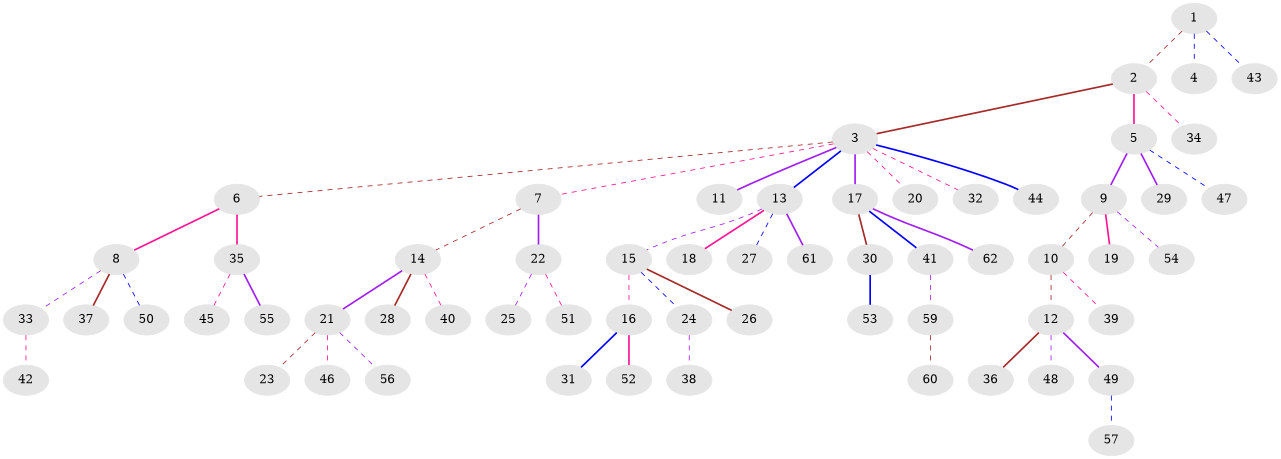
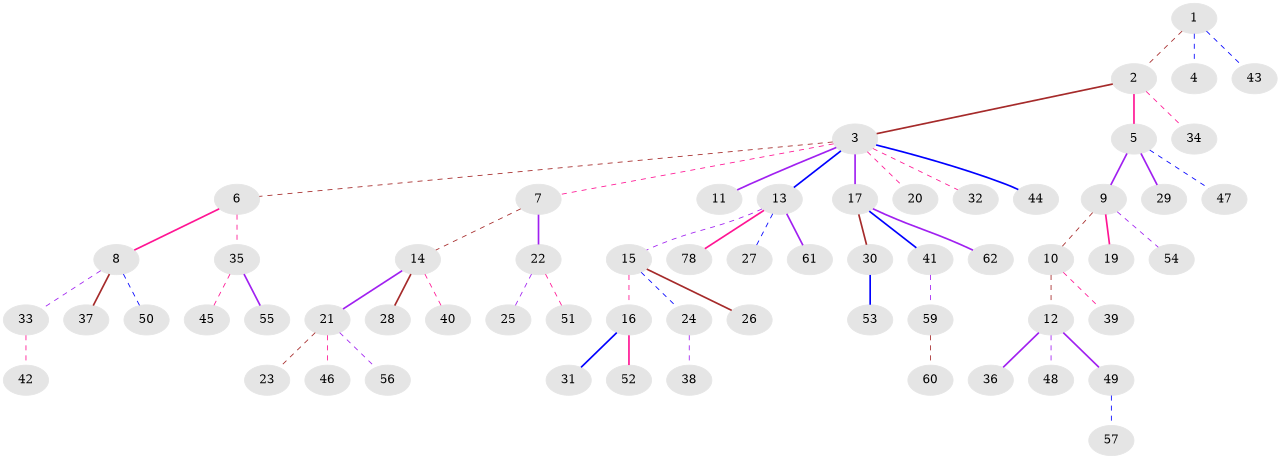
(237, 230) -> (237, 230)
(689, 260) -> (689, 260)
(1021, 350) -> (1021, 350)
